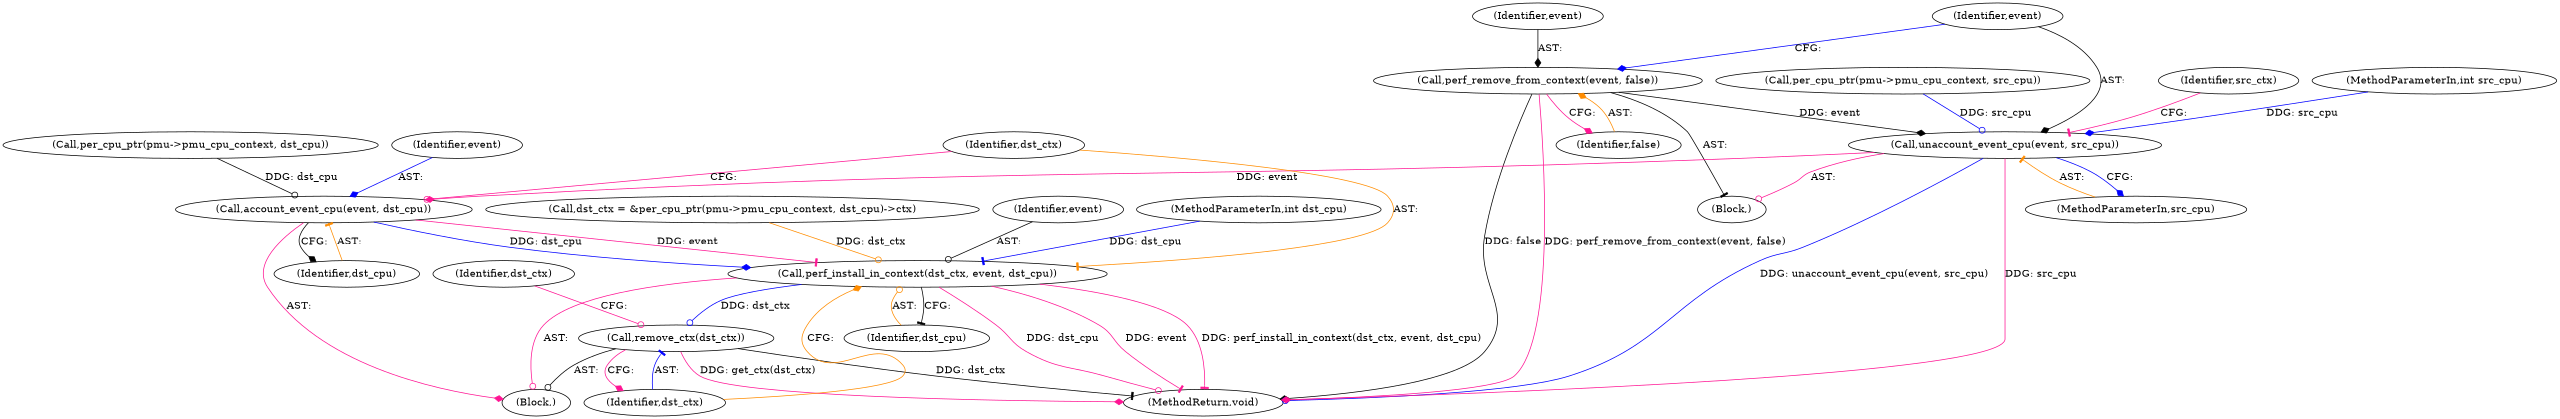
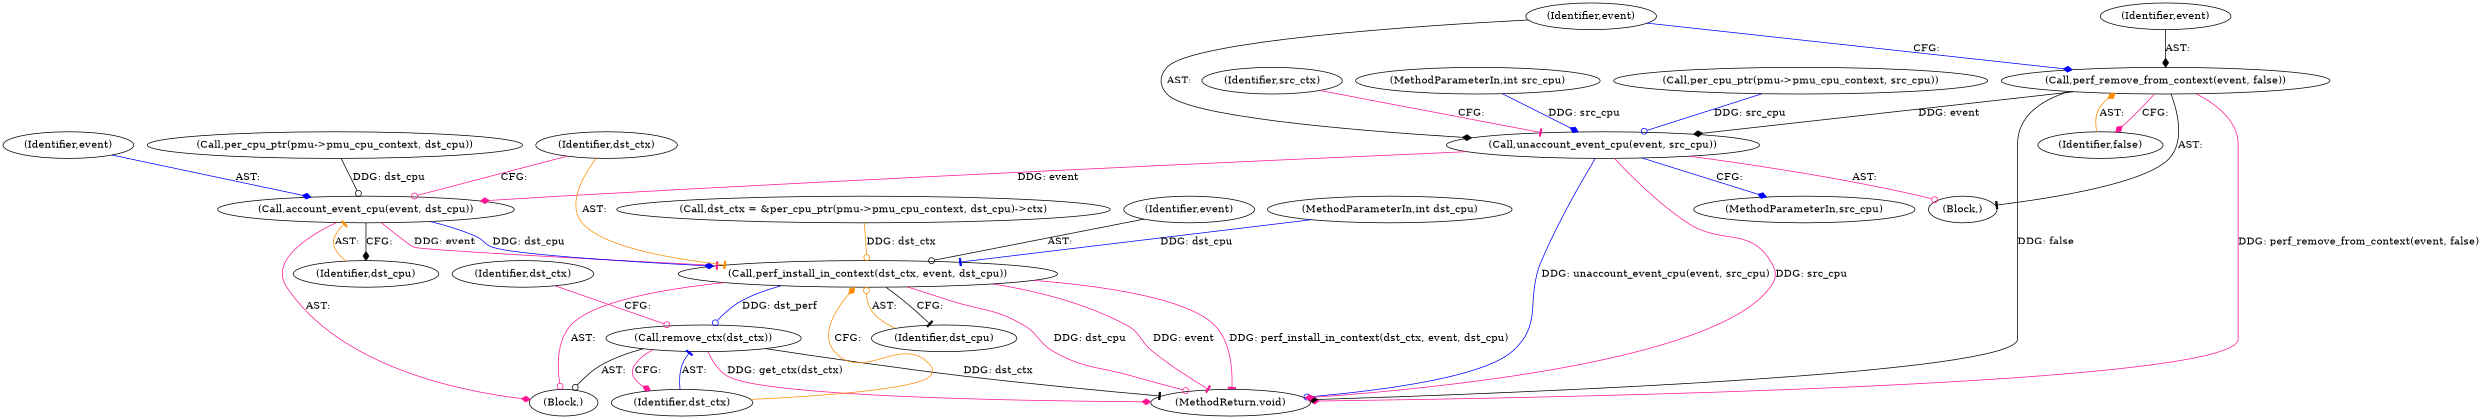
(2058, 182) -> none
(755, 306) -> (780, 306)
